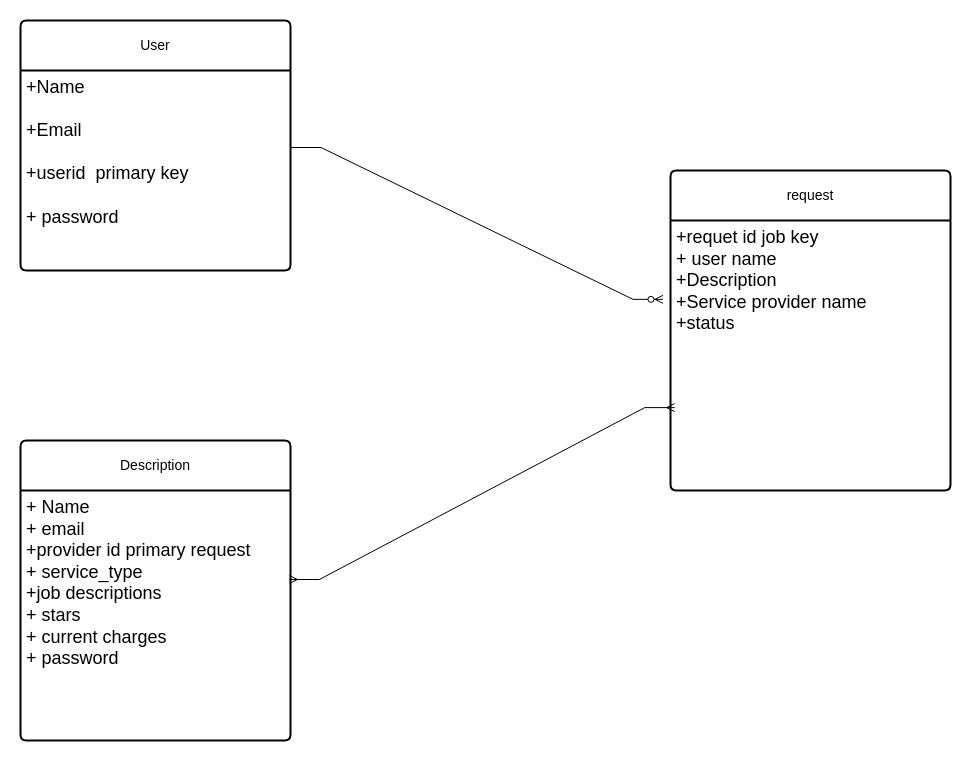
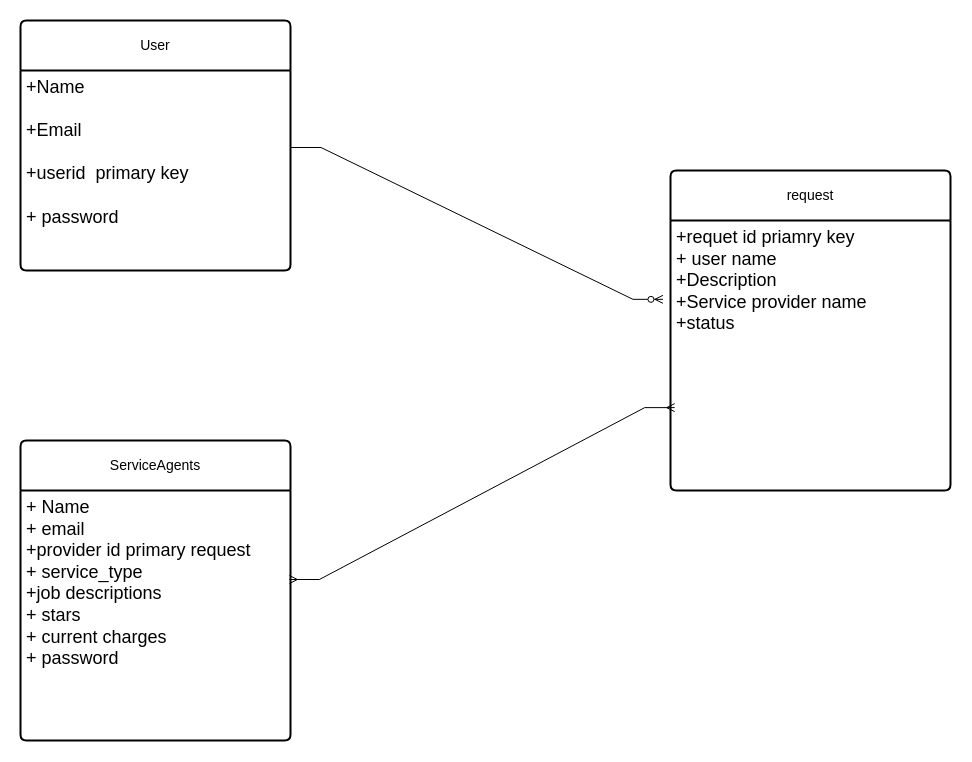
(744, 264) -> (744, 264)
(156, 466) -> (156, 466)
